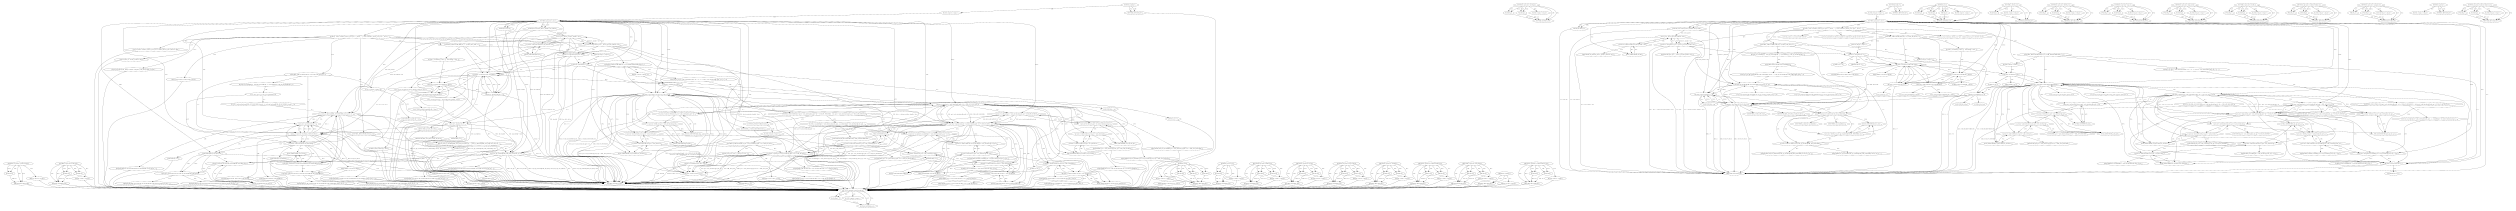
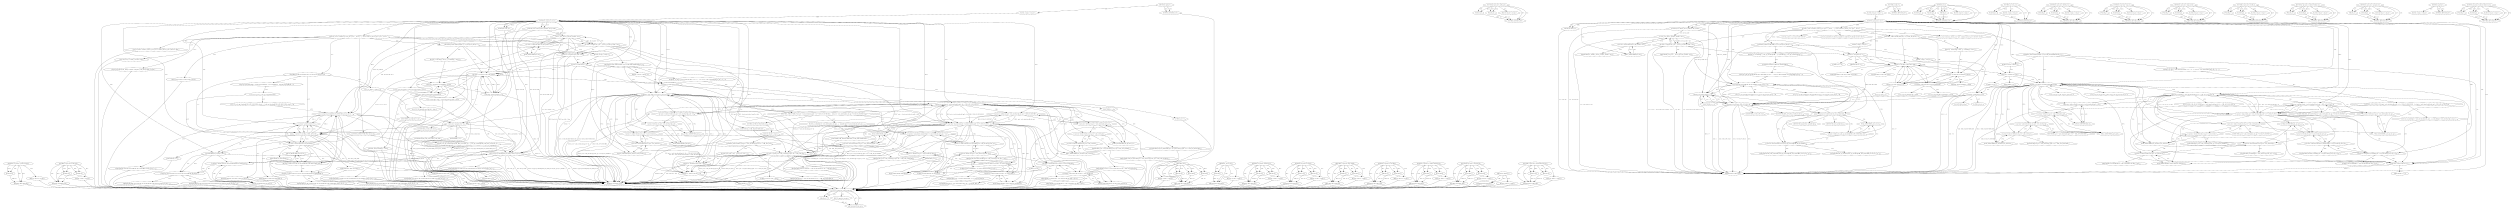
(1169, 183) -> none
